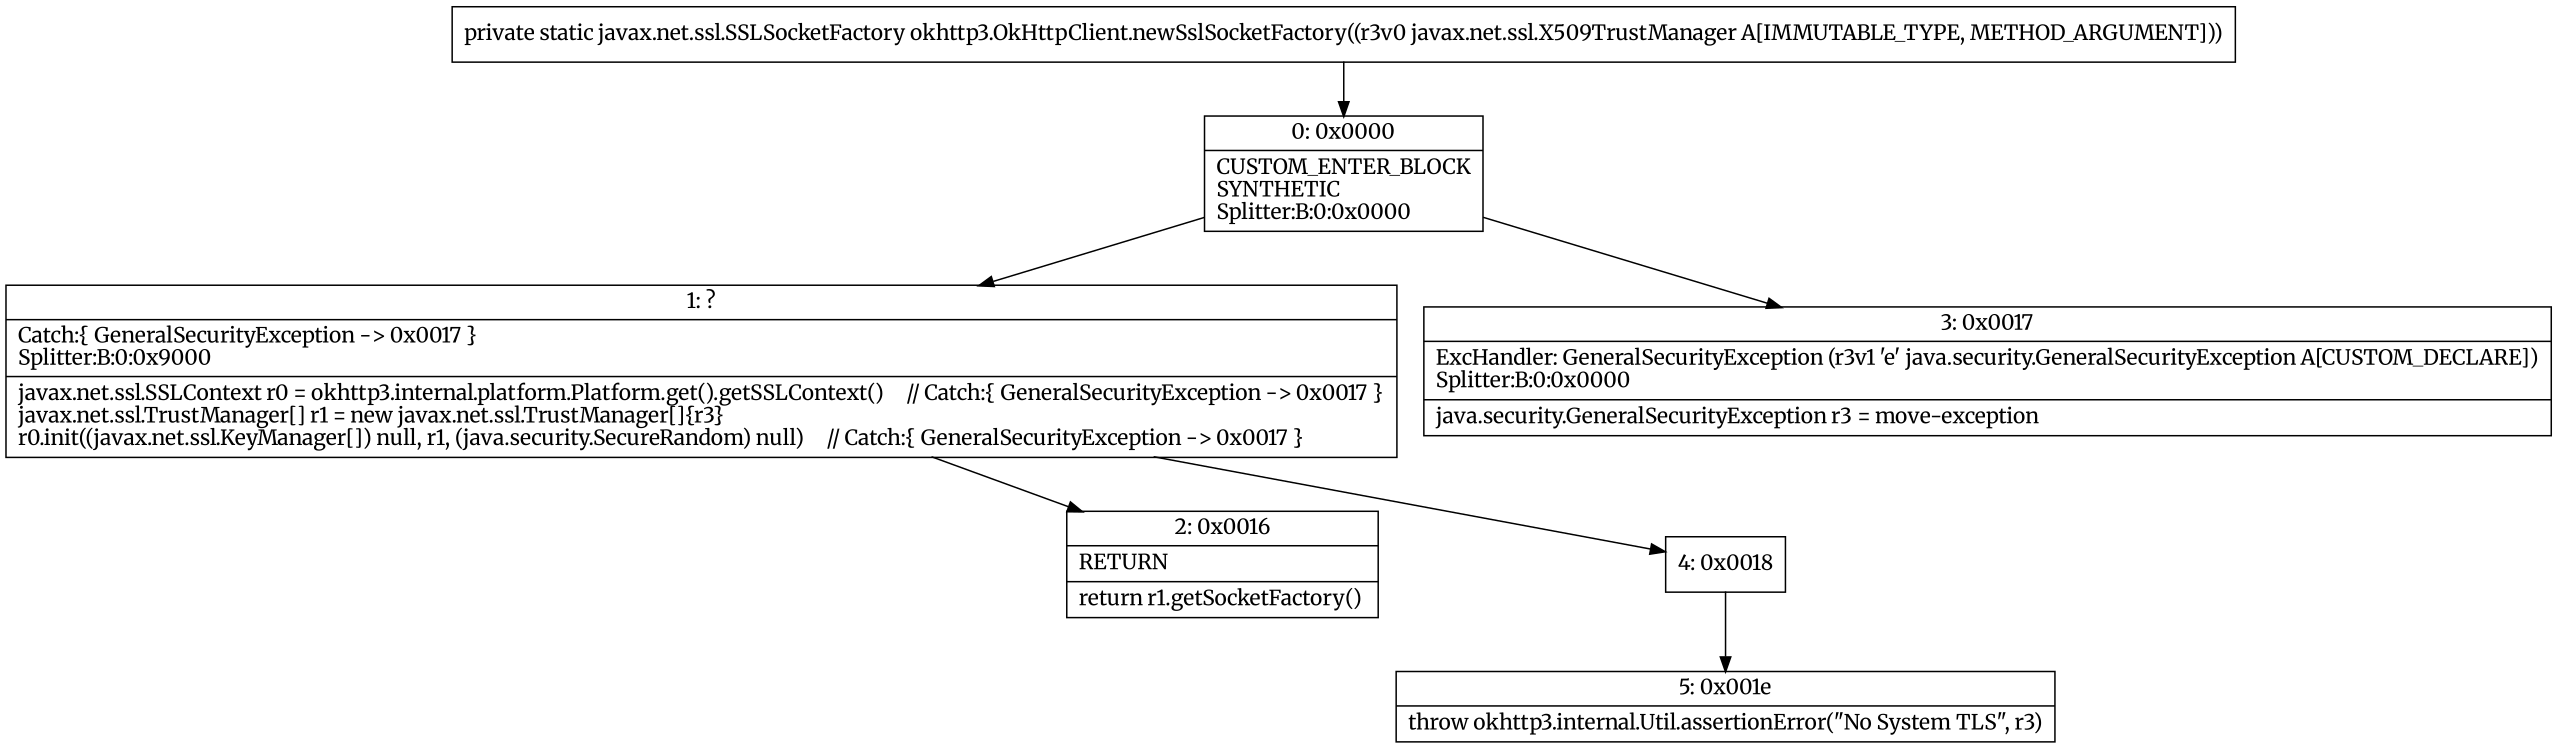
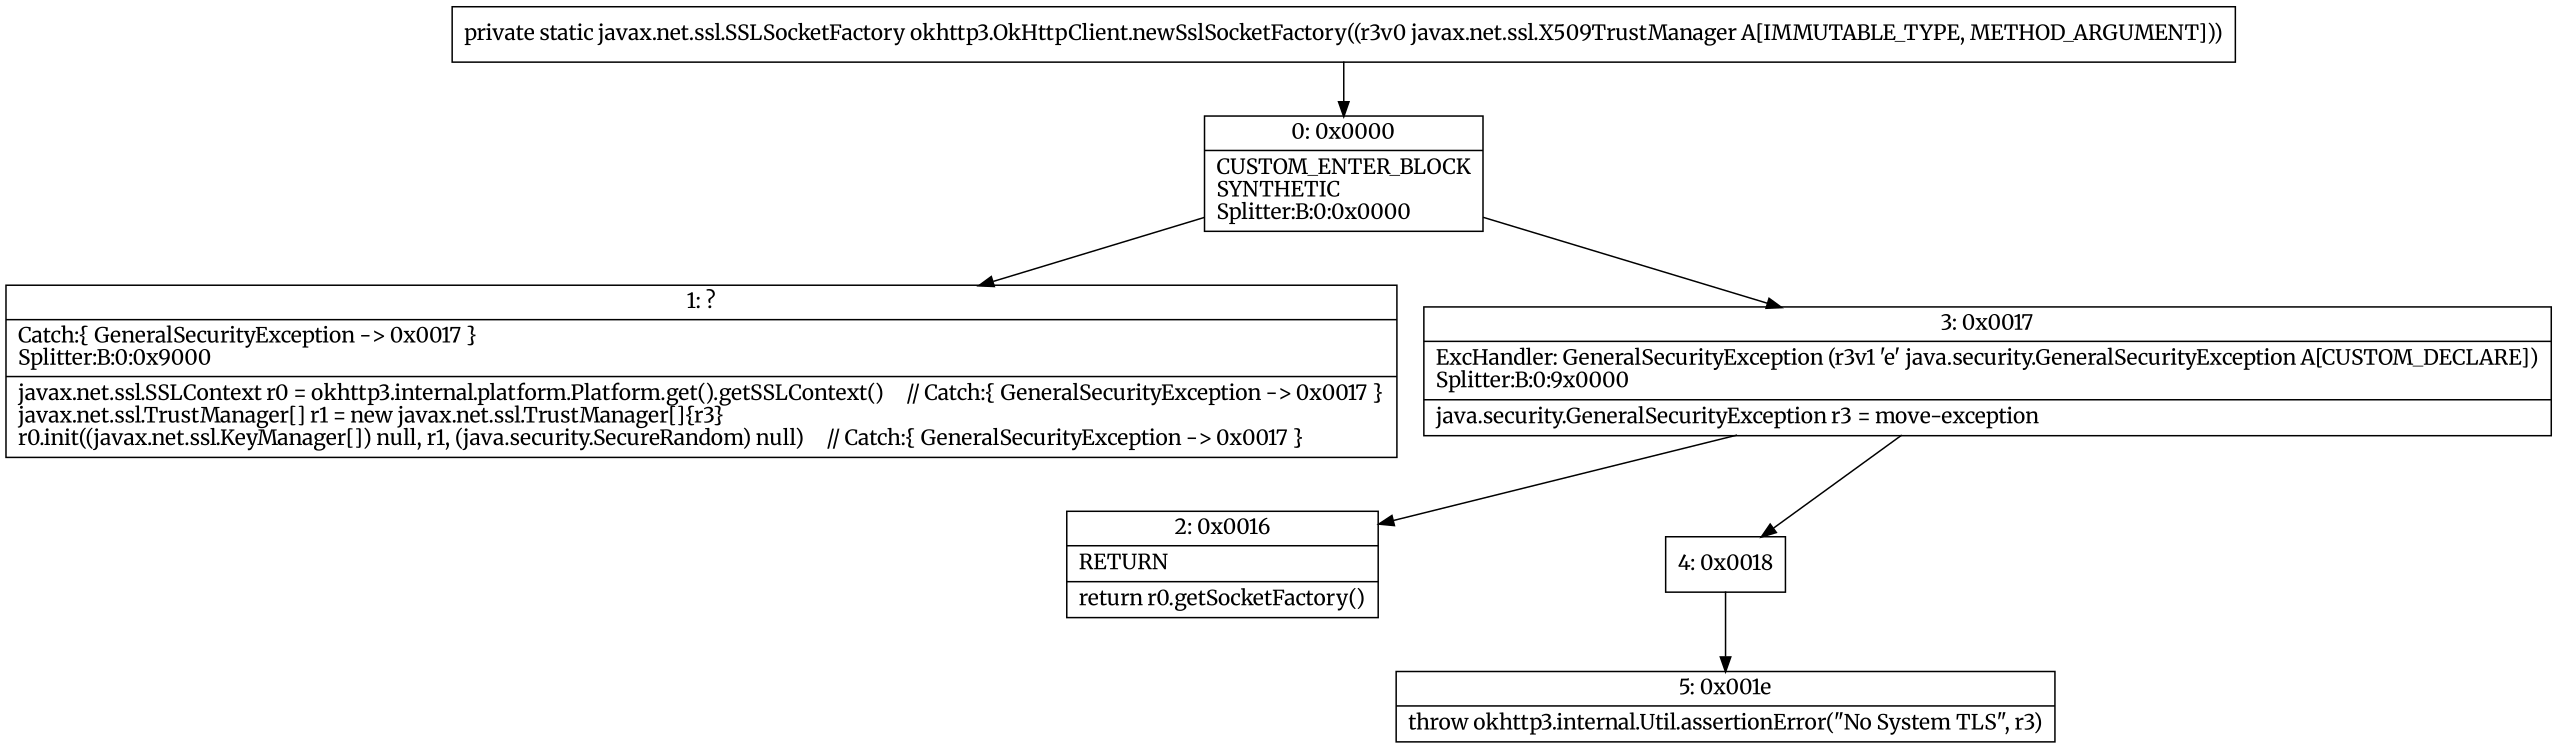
(1533, 381) -> (1533, 381)
(1000, 482) -> (1565, 478)
(1402, 503) -> (1838, 482)
(1221, 599) -> (1222, 599)
